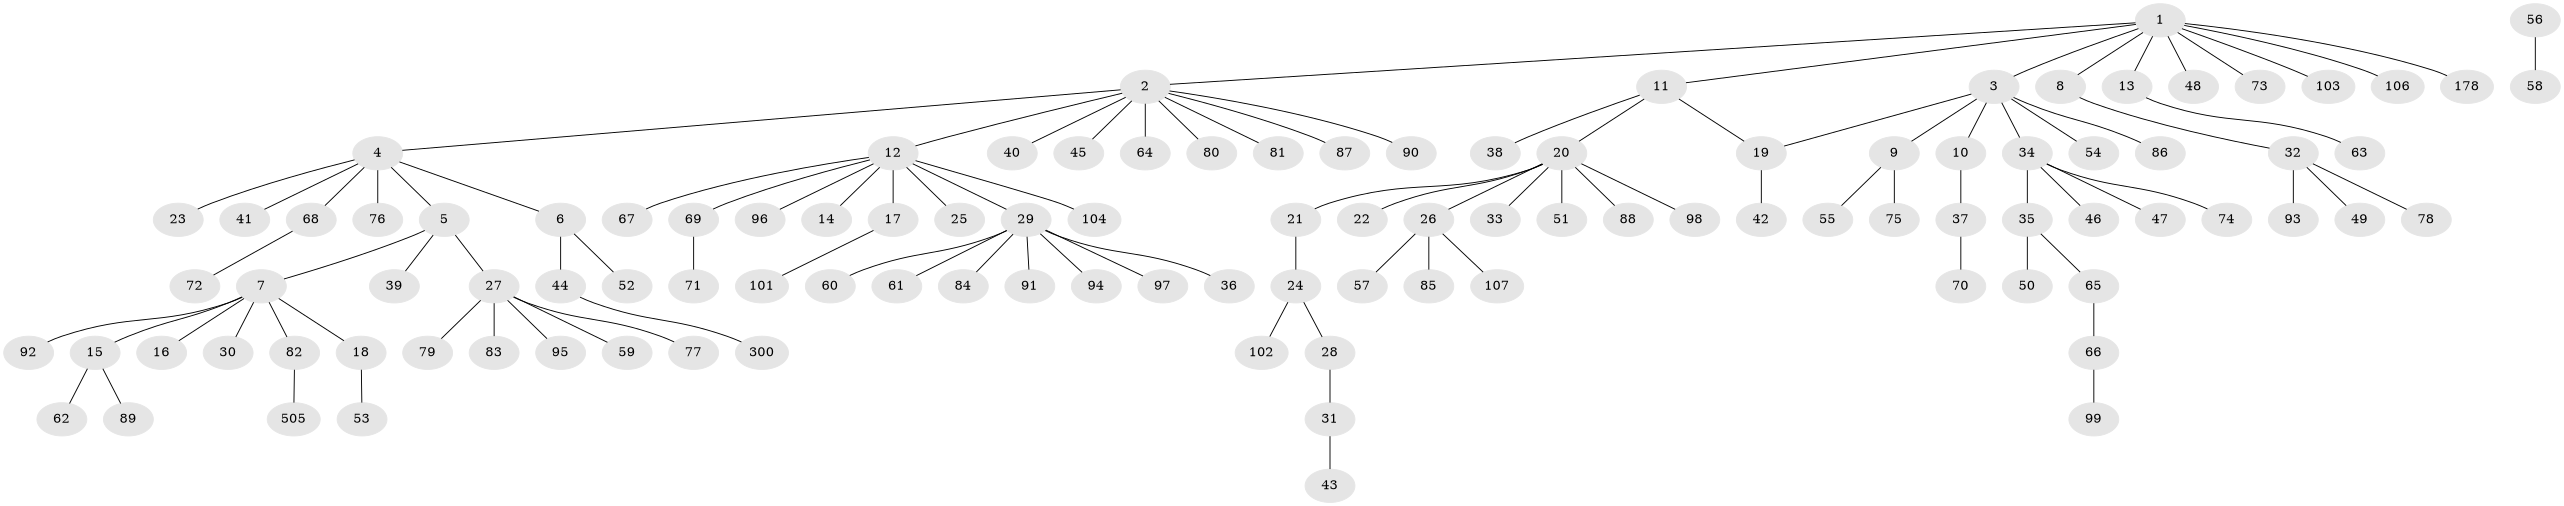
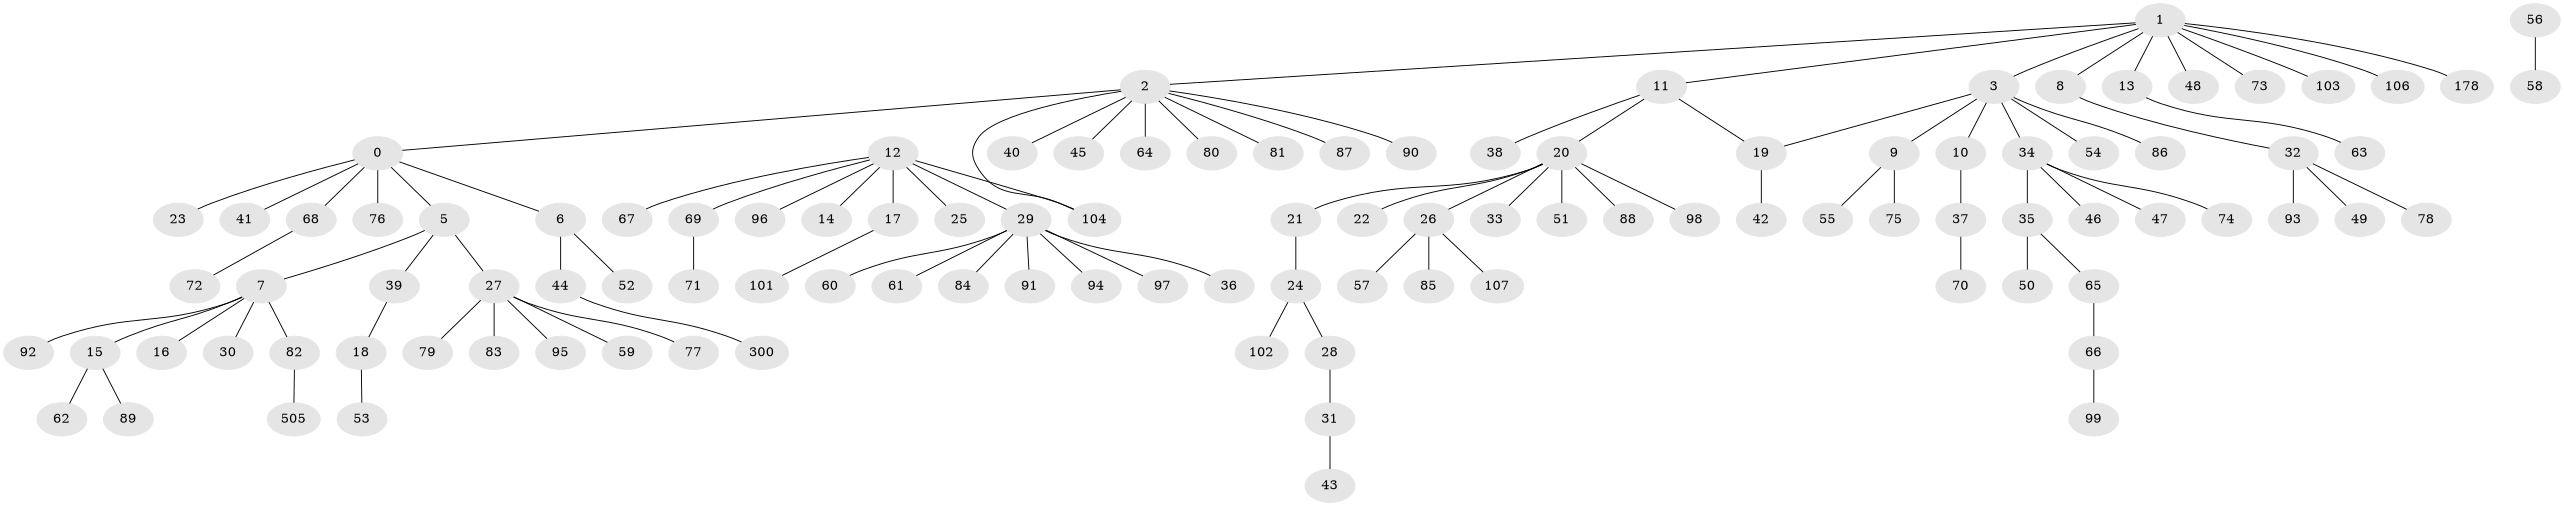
(1019, 119) -> (983, 134)
(378, 153) -> (378, 153)
(311, 320) -> (378, 320)
